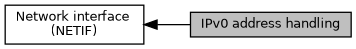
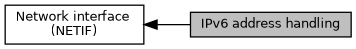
(271, 25) -> (271, 25)
